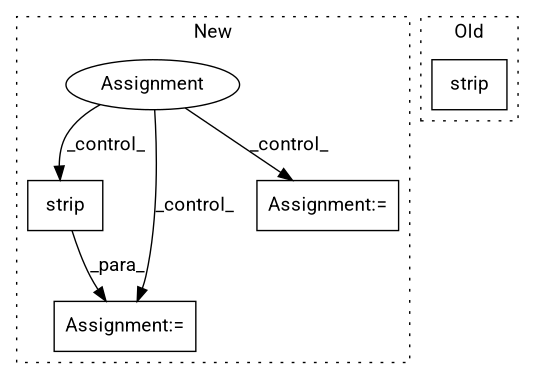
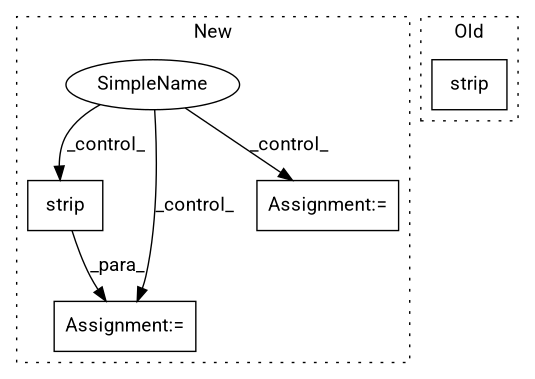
(153, 85) -> (153, 85)
